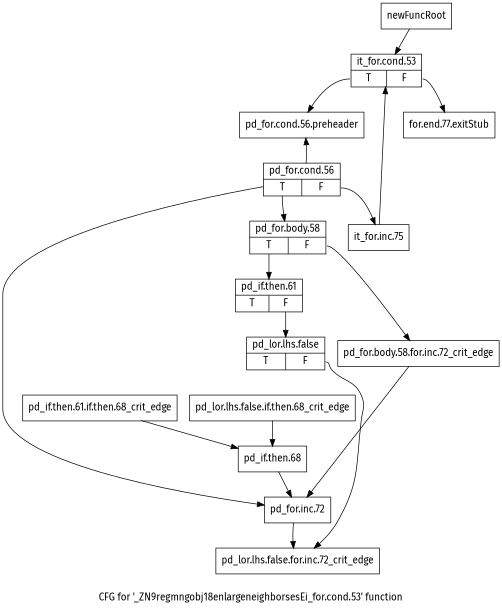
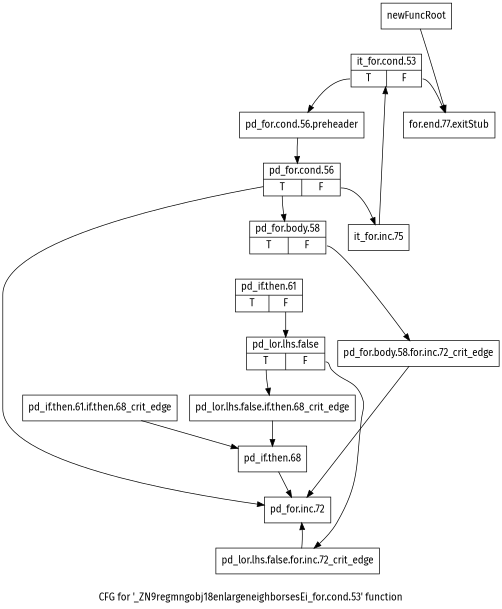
(404, 39) -> (432, 67)
(307, 154) -> (297, 147)
(269, 263) -> none
none -> (267, 379)
(293, 532) -> (302, 539)
